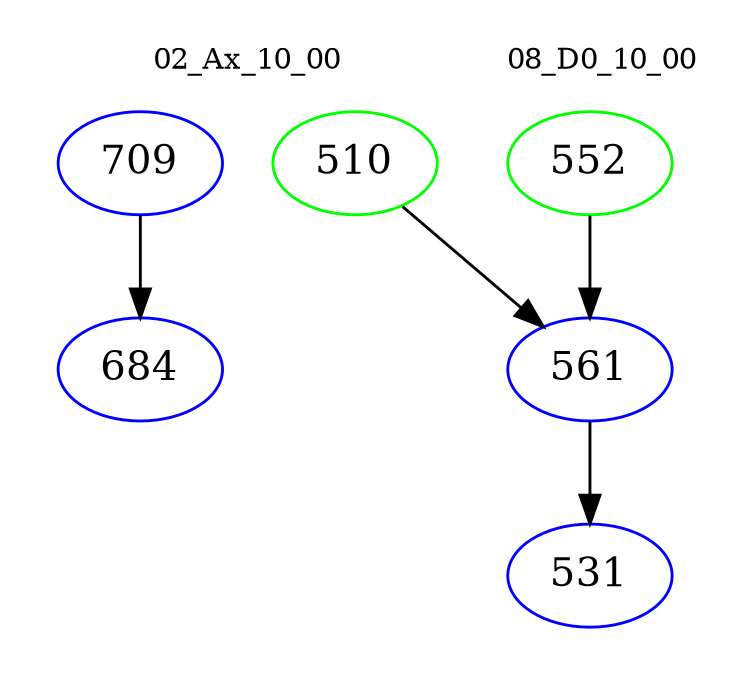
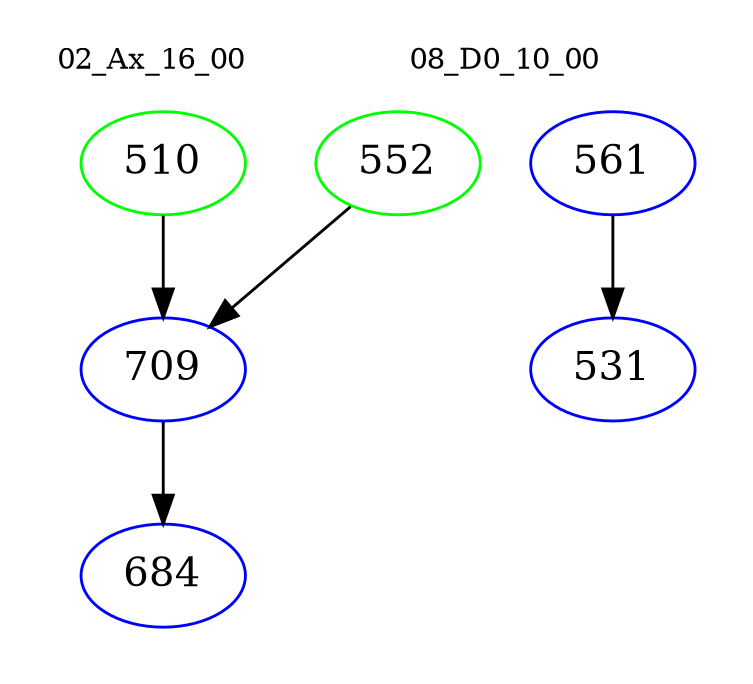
(248, 62) -> (152, 62)
(441, 239) -> (163, 252)
(590, 252) -> (312, 239)
